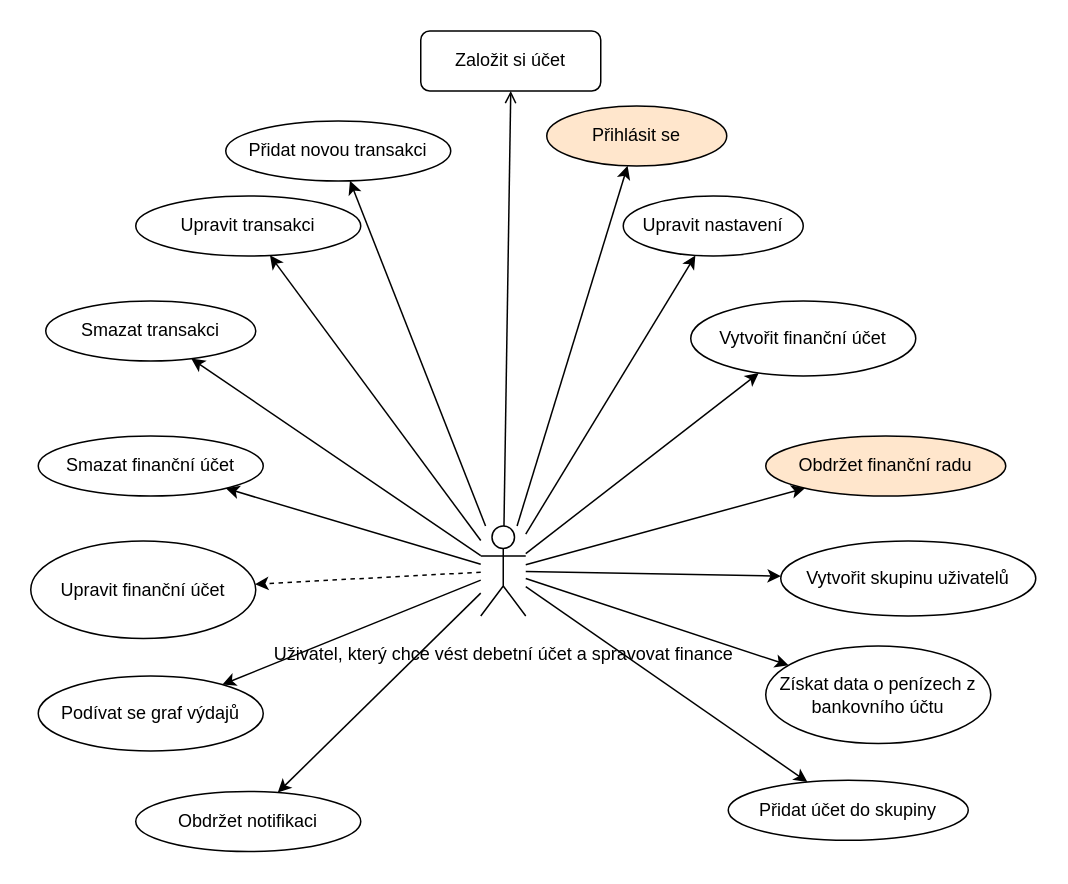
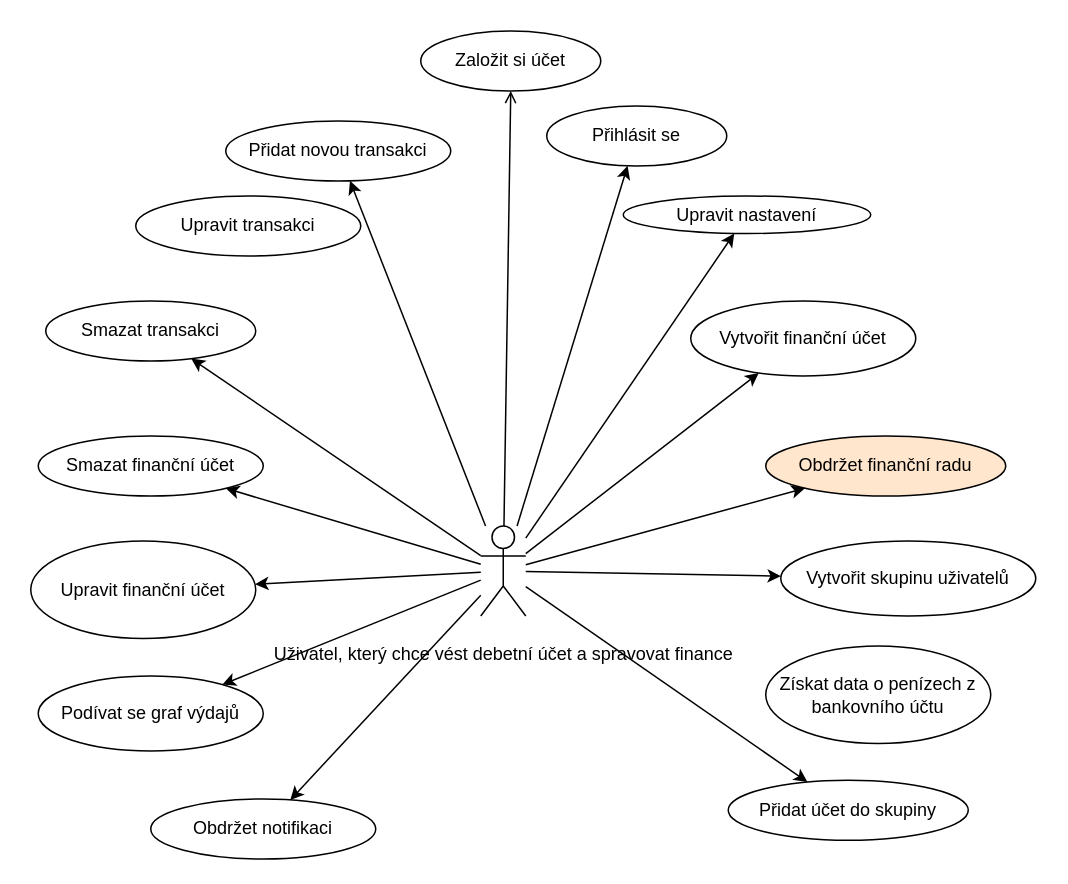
(511, 61) -> (511, 61)
(637, 136) -> (637, 136)
(713, 226) -> (747, 215)
(379, 402) -> none
(371, 578) -> (371, 578)
(652, 620) -> none
(248, 821) -> (263, 829)
